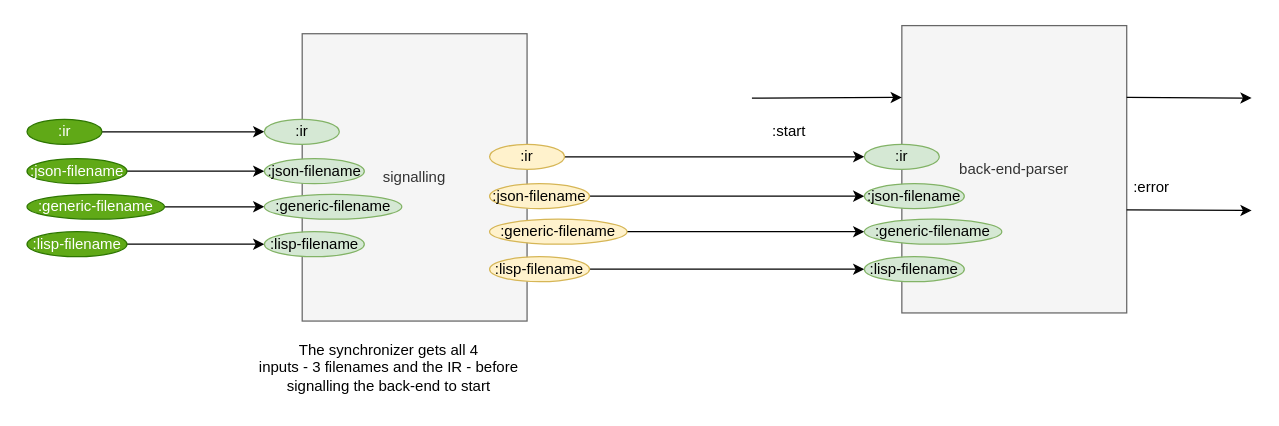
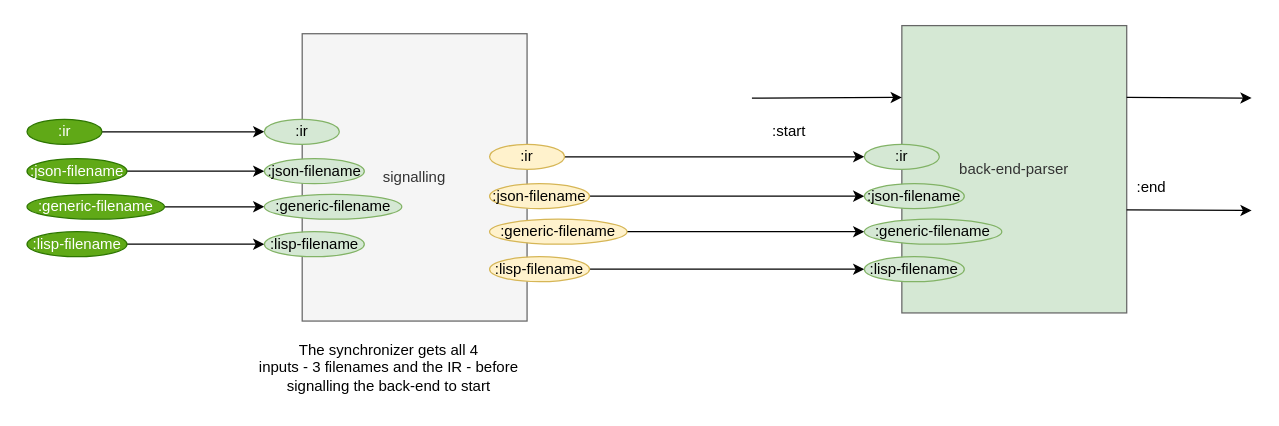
(1014, 169) -> (1014, 169)
(1152, 188) -> (1152, 188)
